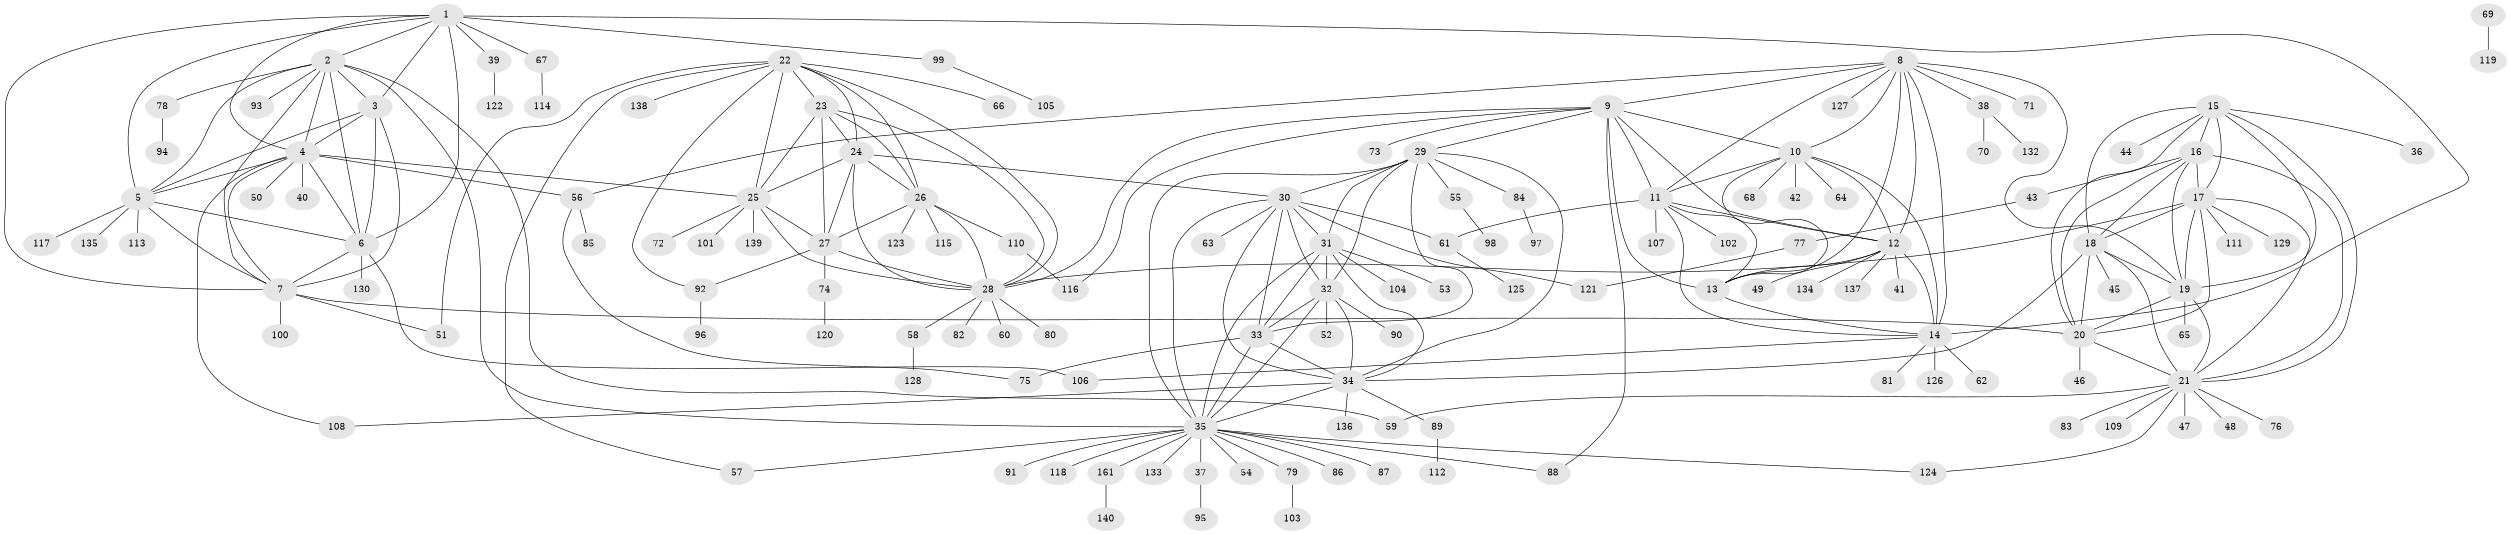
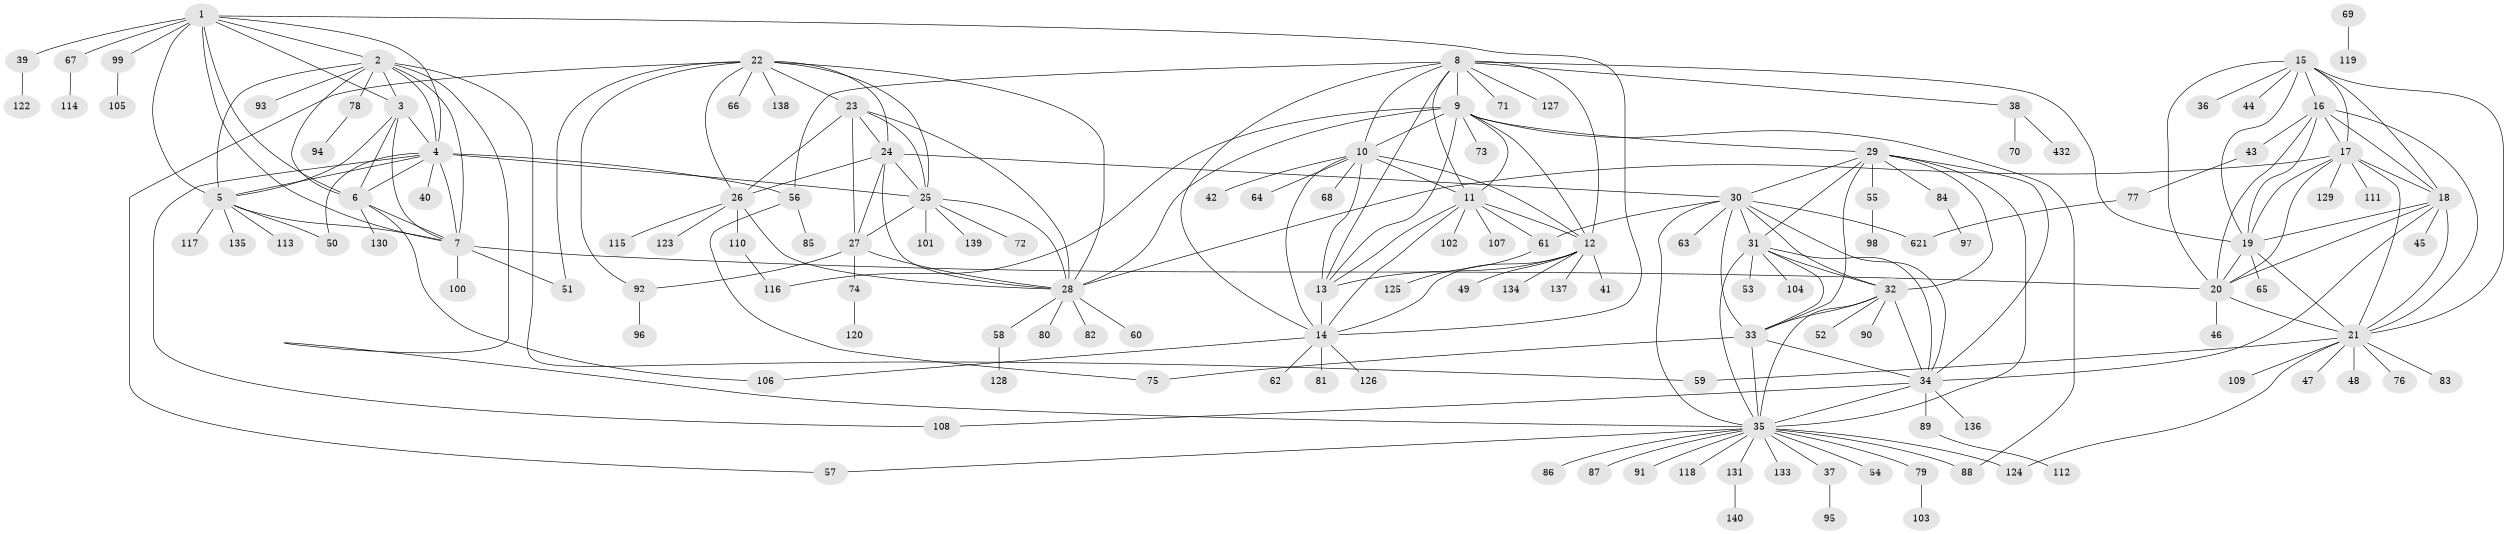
(2031, 153) -> (2062, 153)
(250, 221) -> (281, 222)
(873, 221) -> none
(1589, 290) -> (1920, 244)
(1106, 473) -> (1735, 473)
